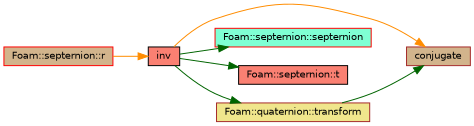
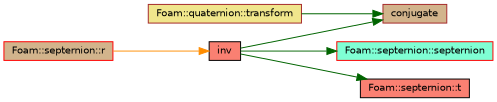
(293, 4) -> (307, 35)
(201, 86) -> none
